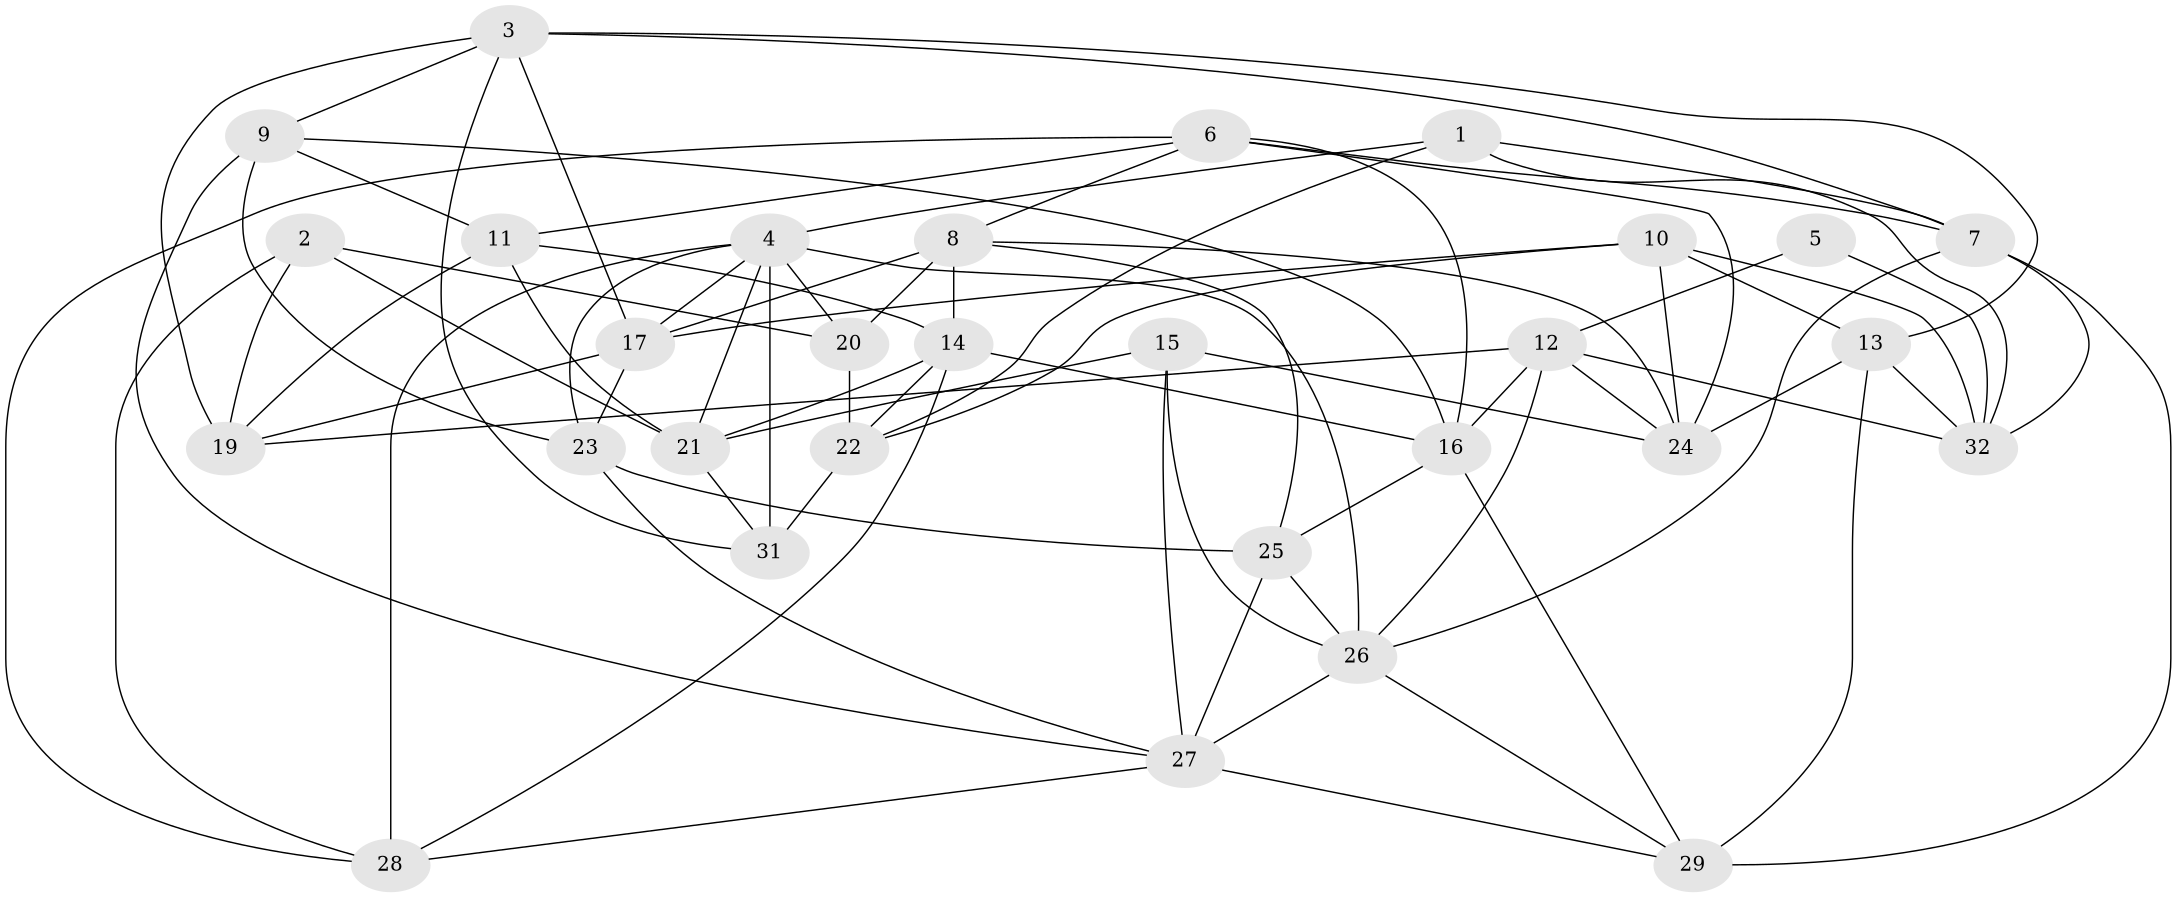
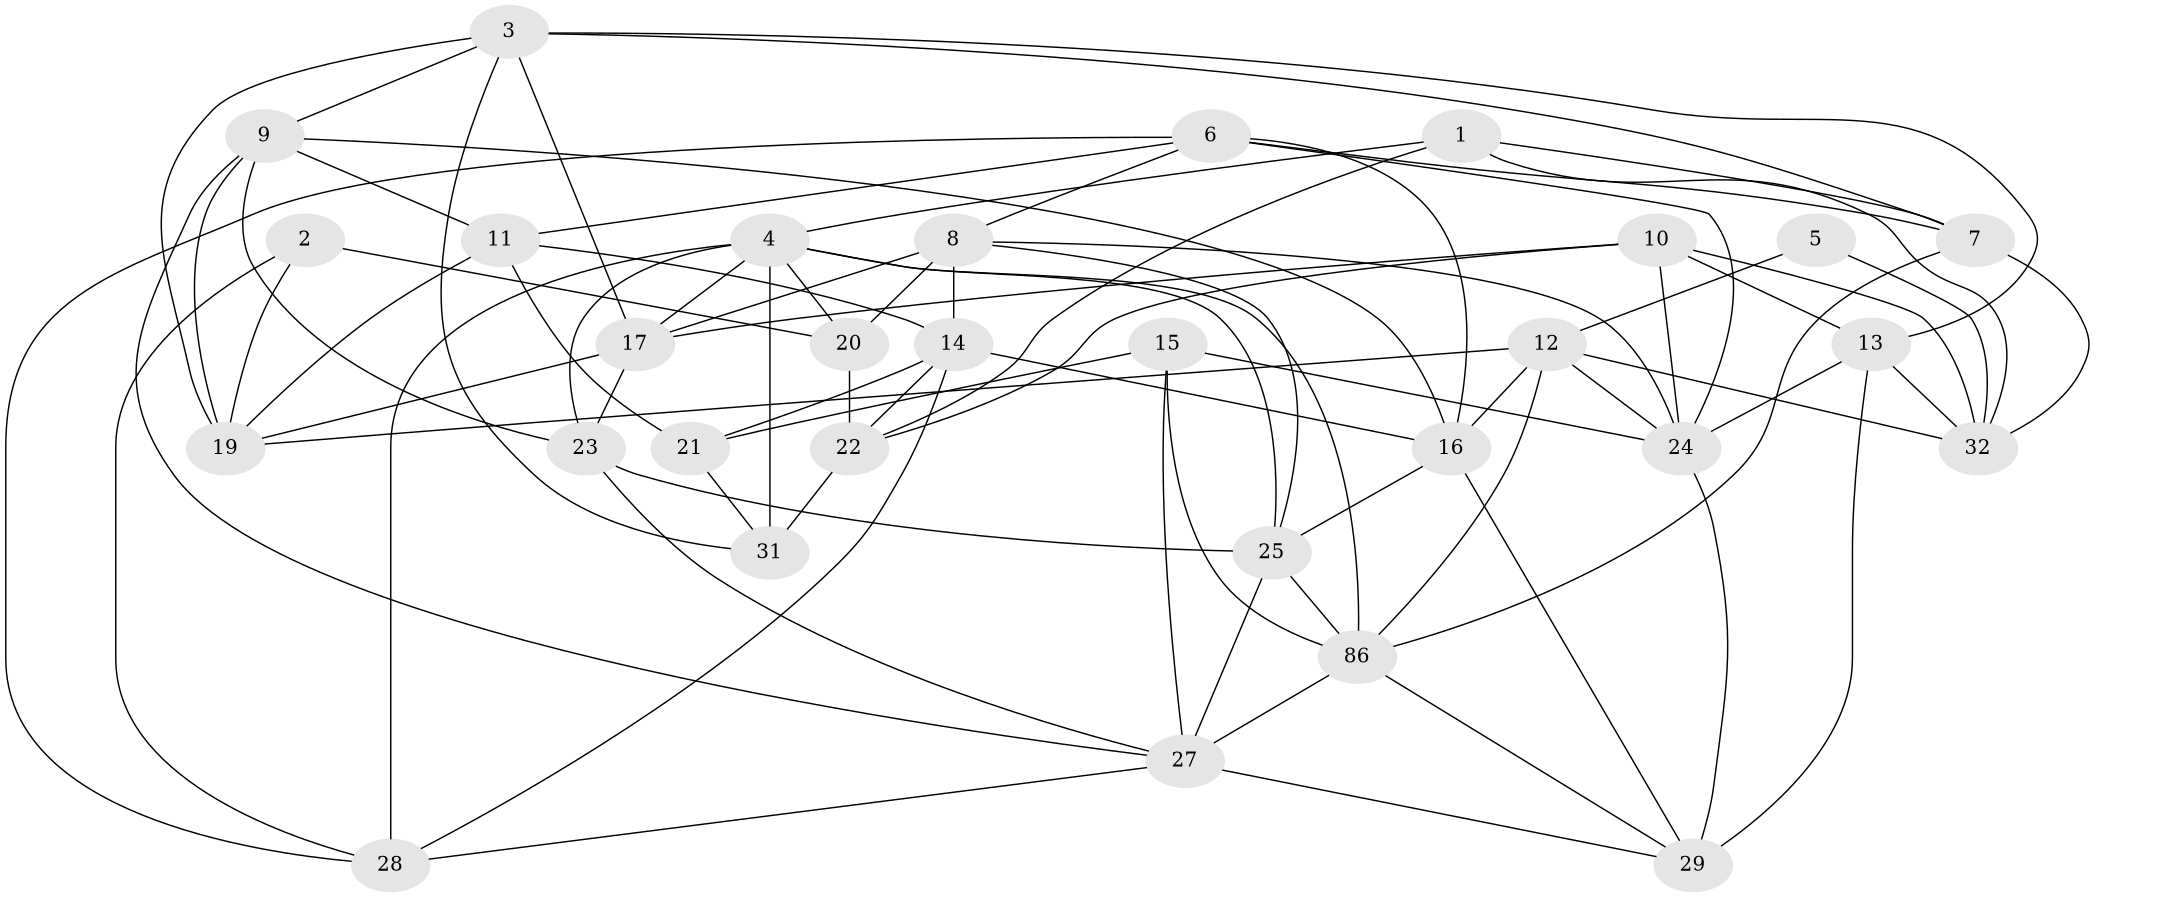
none -> (195, 285)
(730, 344) -> (1203, 308)
(496, 348) -> none
(1357, 657) -> (1357, 657)
(2165, 685) -> (1728, 655)
